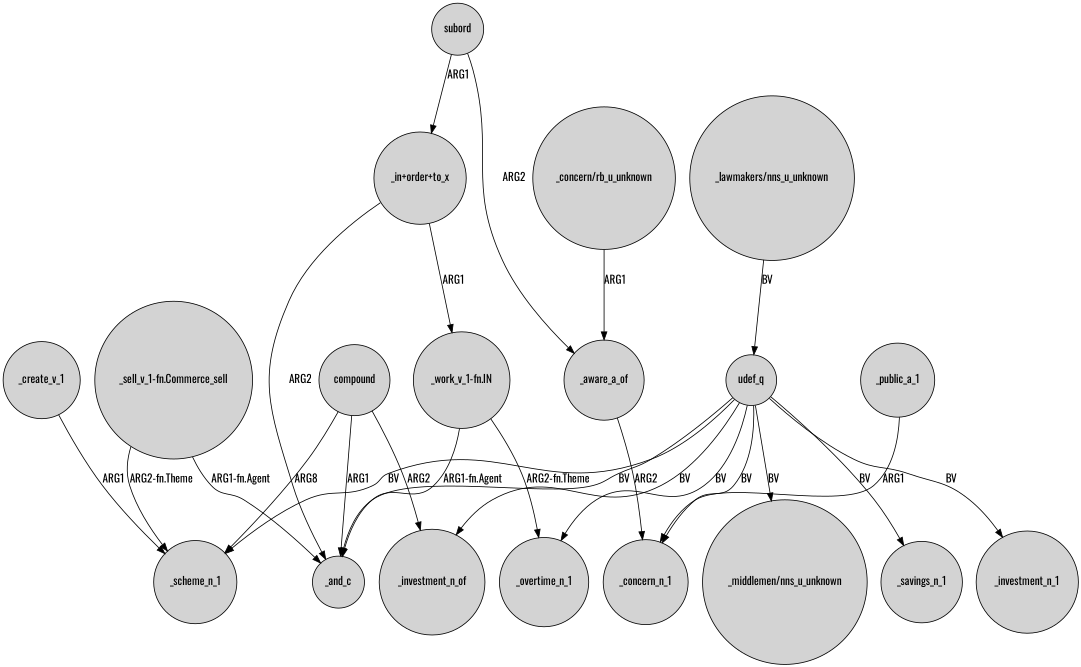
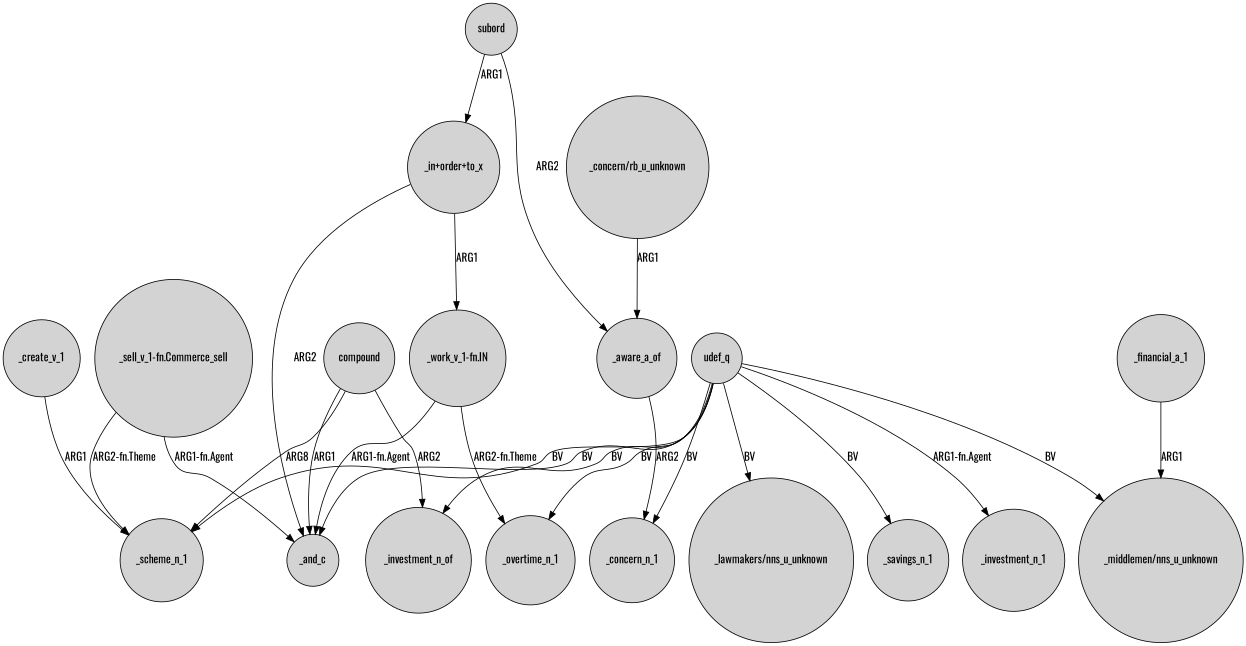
(759, 303) -> (736, 428)
none -> (1161, 358)
(898, 380) -> none
(951, 480) -> (962, 458)
